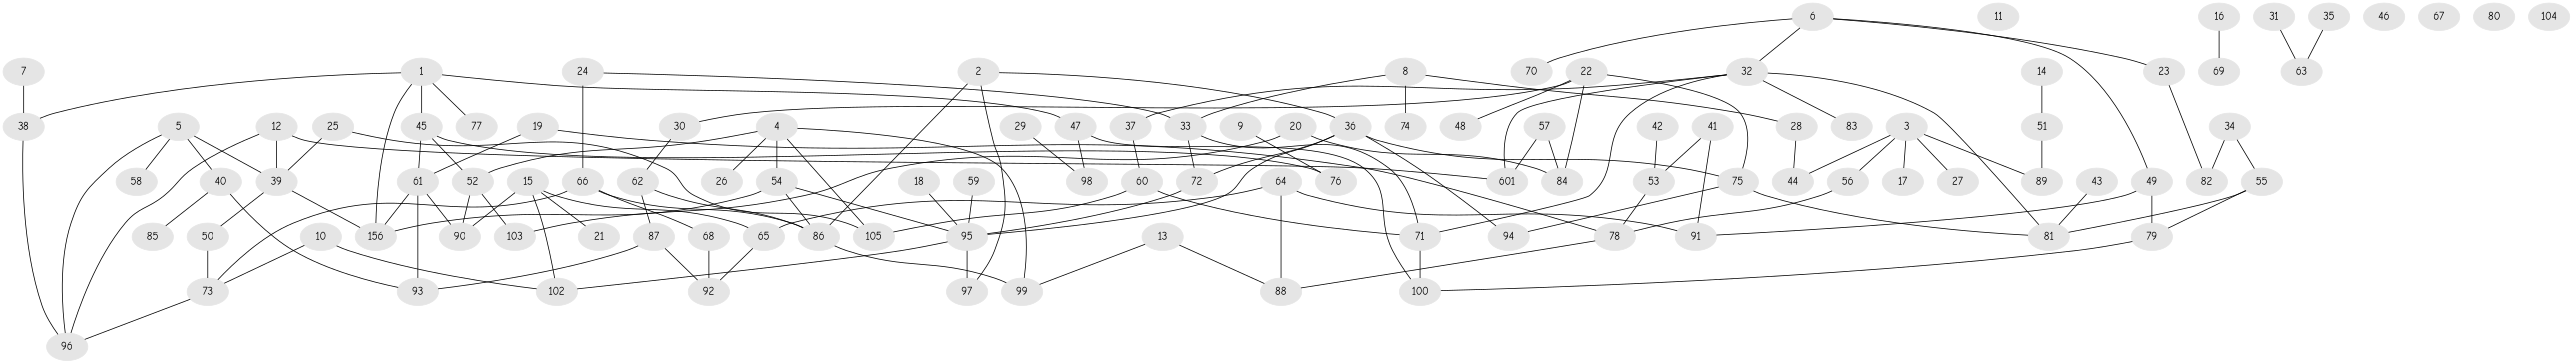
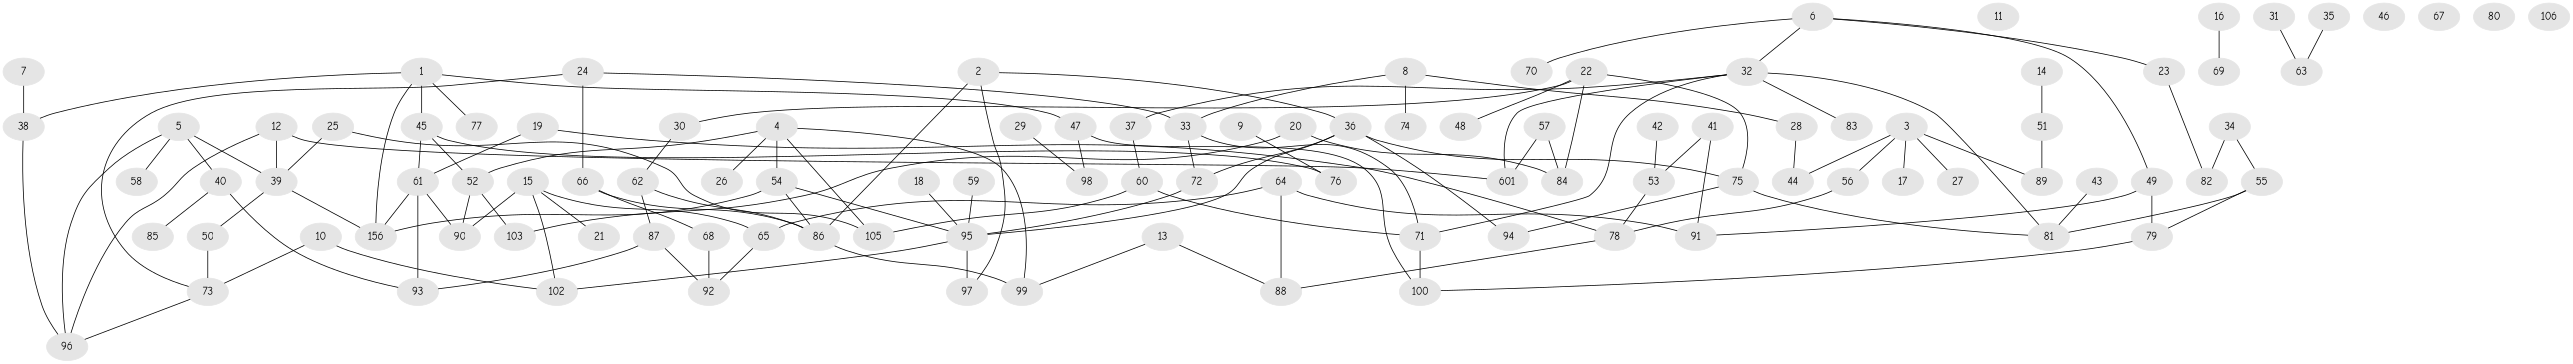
(2549, 17) -> (2549, 17)
(382, 204) -> (238, 94)
